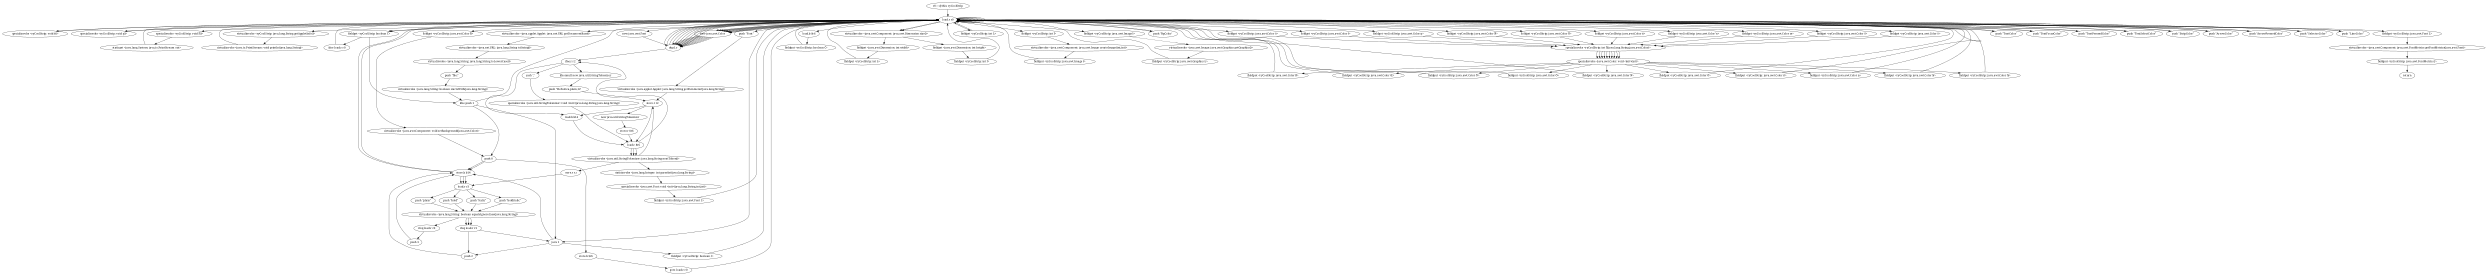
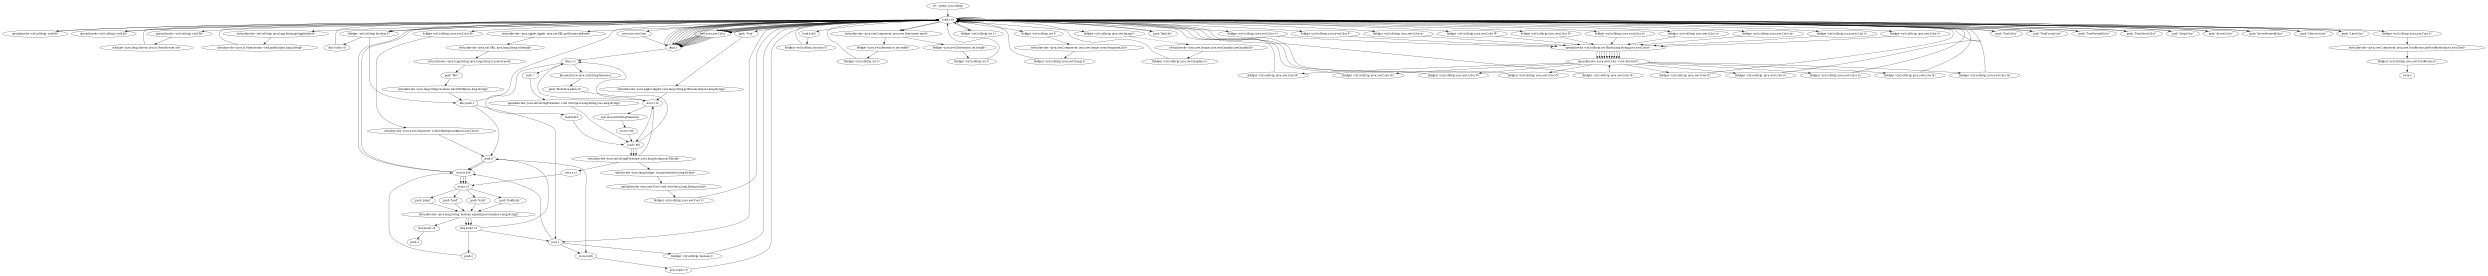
(1607, 68) -> (1609, 70)
(614, 111) -> (572, 98)
(402, 192) -> none
none -> (548, 202)
(513, 249) -> (569, 249)
